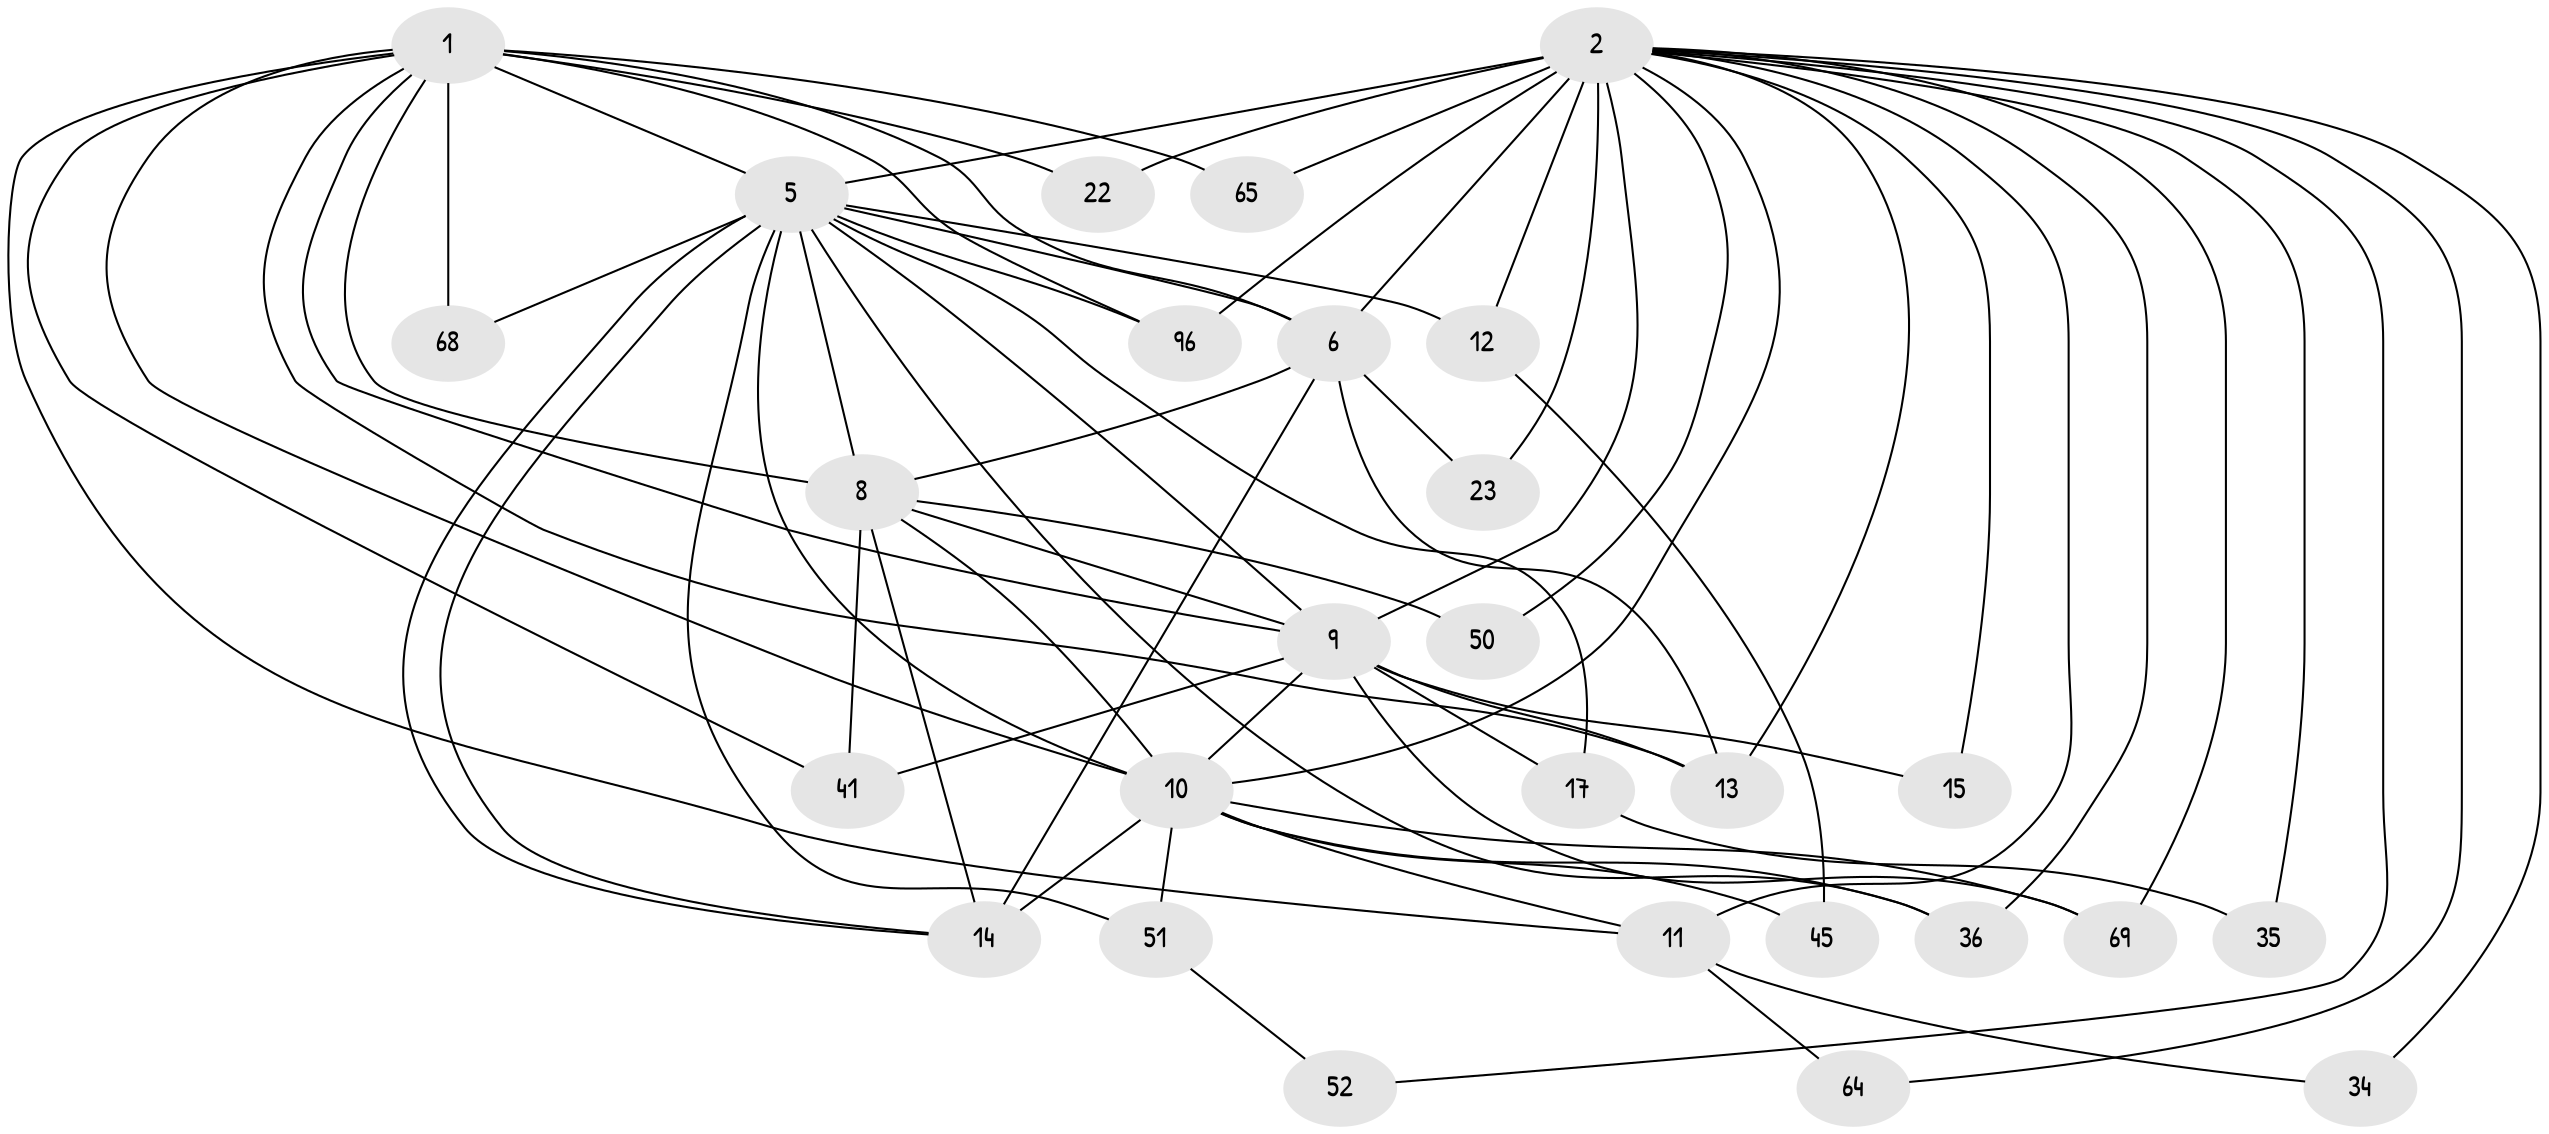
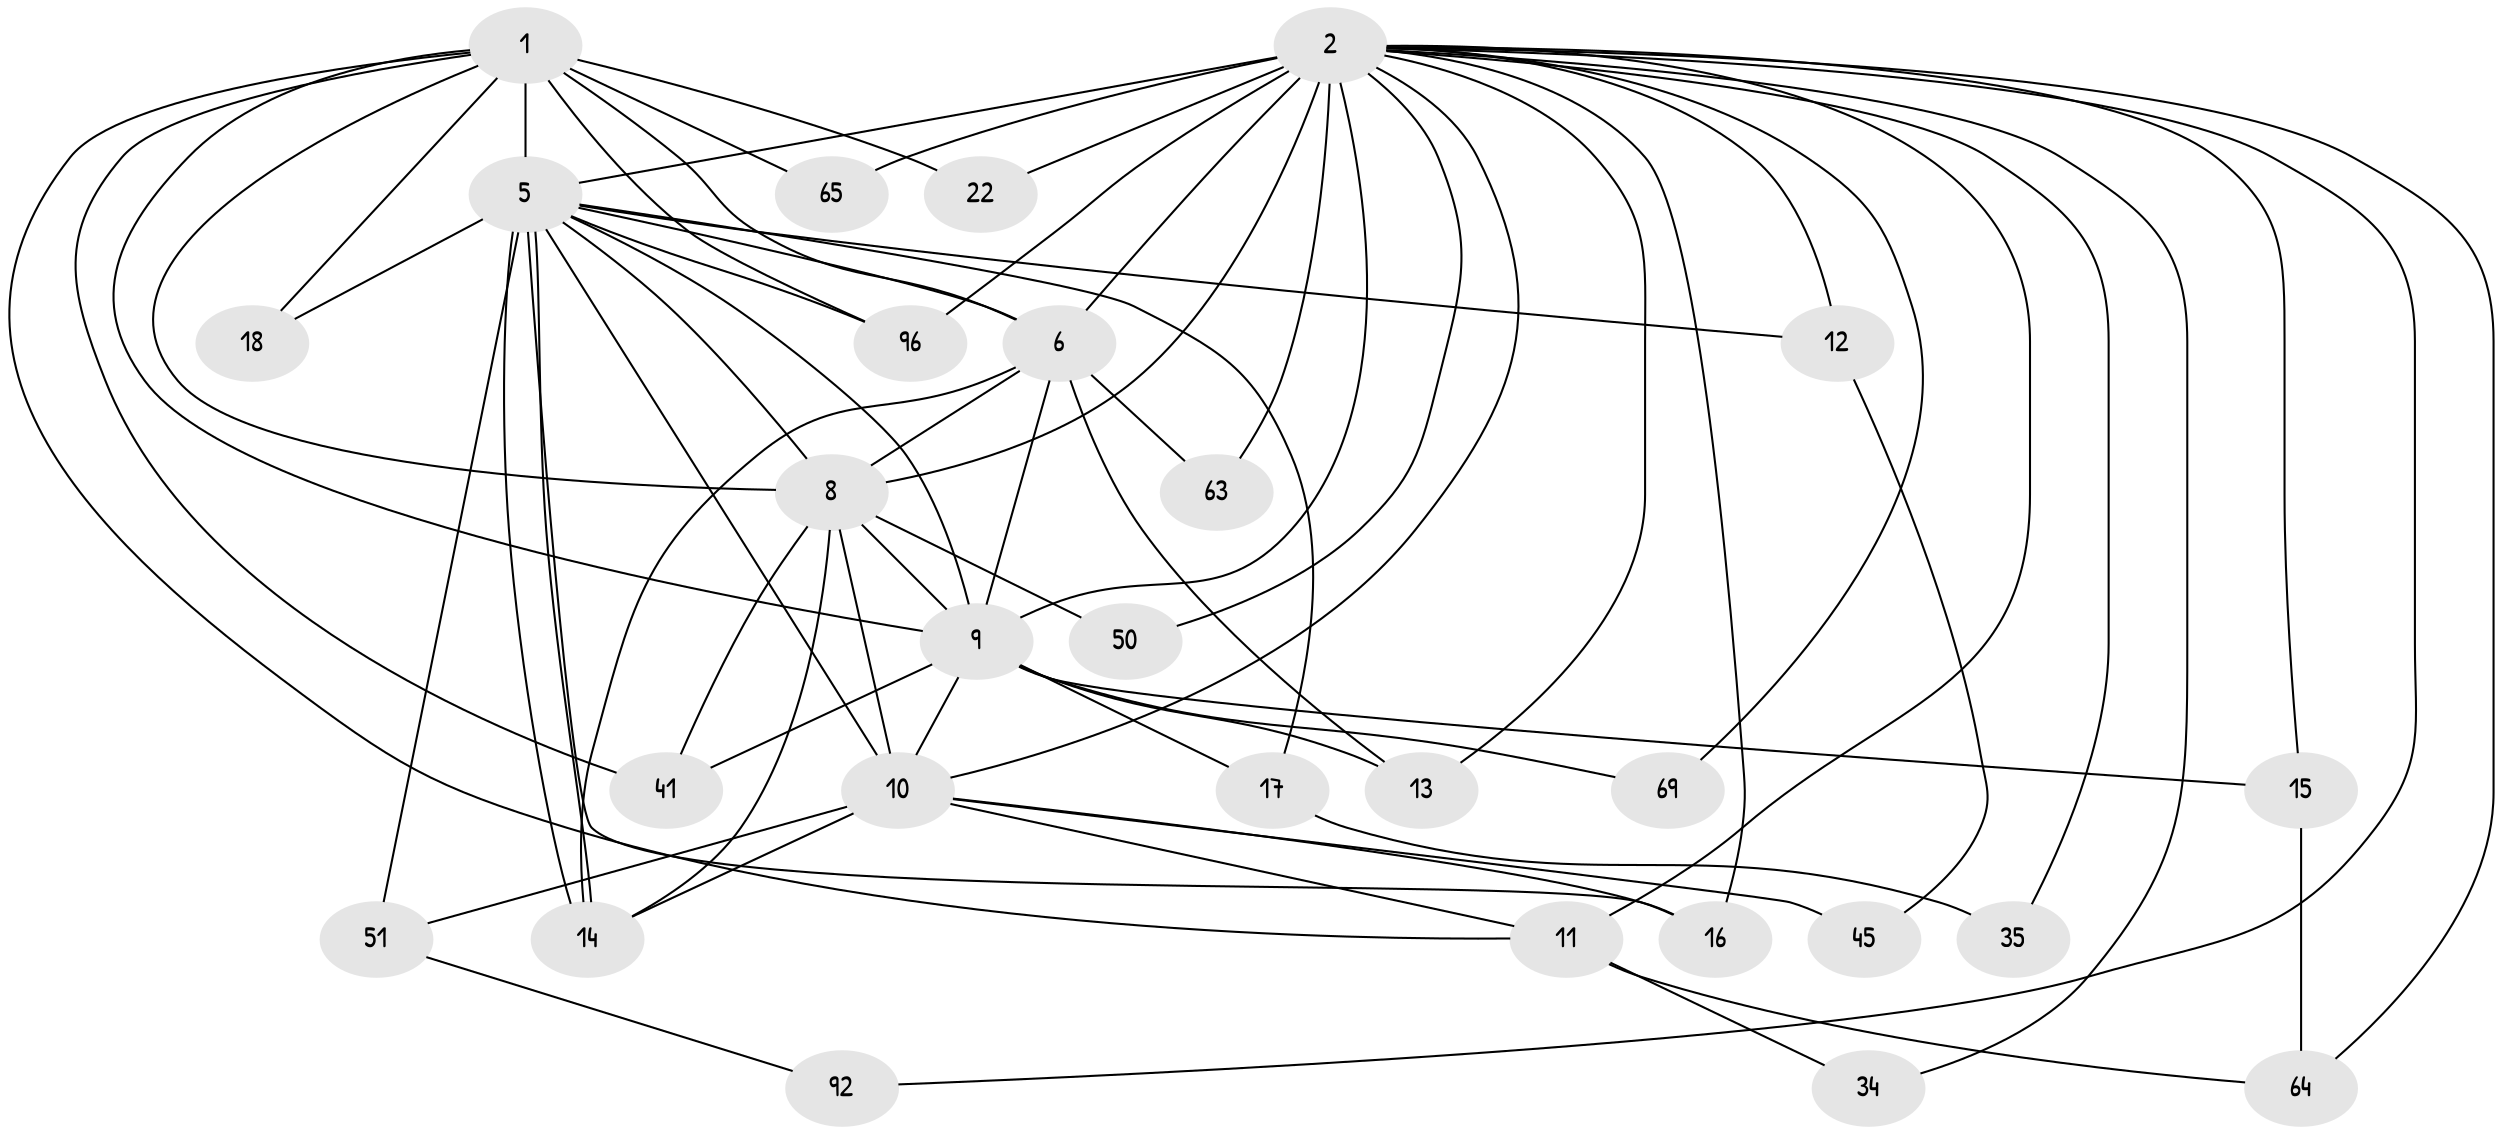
(448, 344) -> (252, 344)
none -> (1165, 352)
none -> (1018, 493)
(1483, 493) -> (1217, 493)
(391, 497) -> none
(786, 605) -> none
(1656, 848) -> none
none -> (2301, 939)
(1971, 940) -> (1715, 940)
(1340, 1089) -> (842, 1089)
